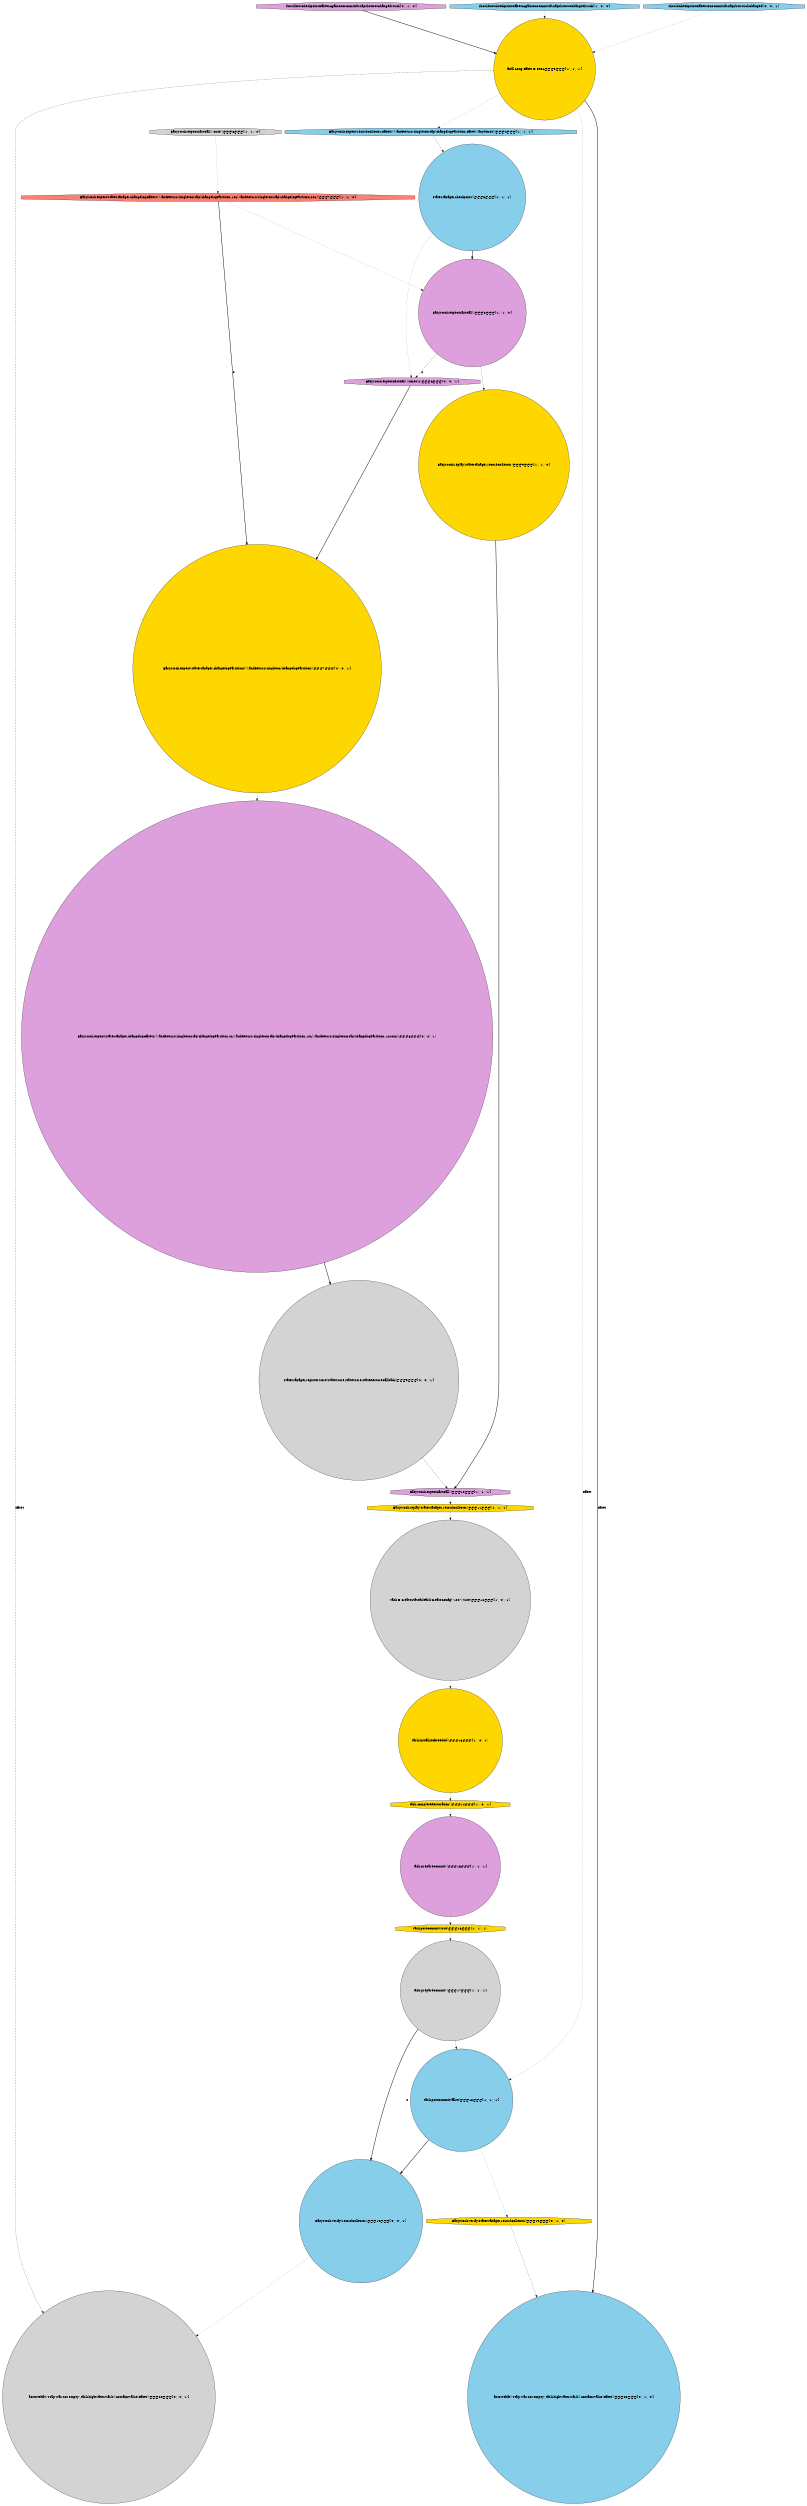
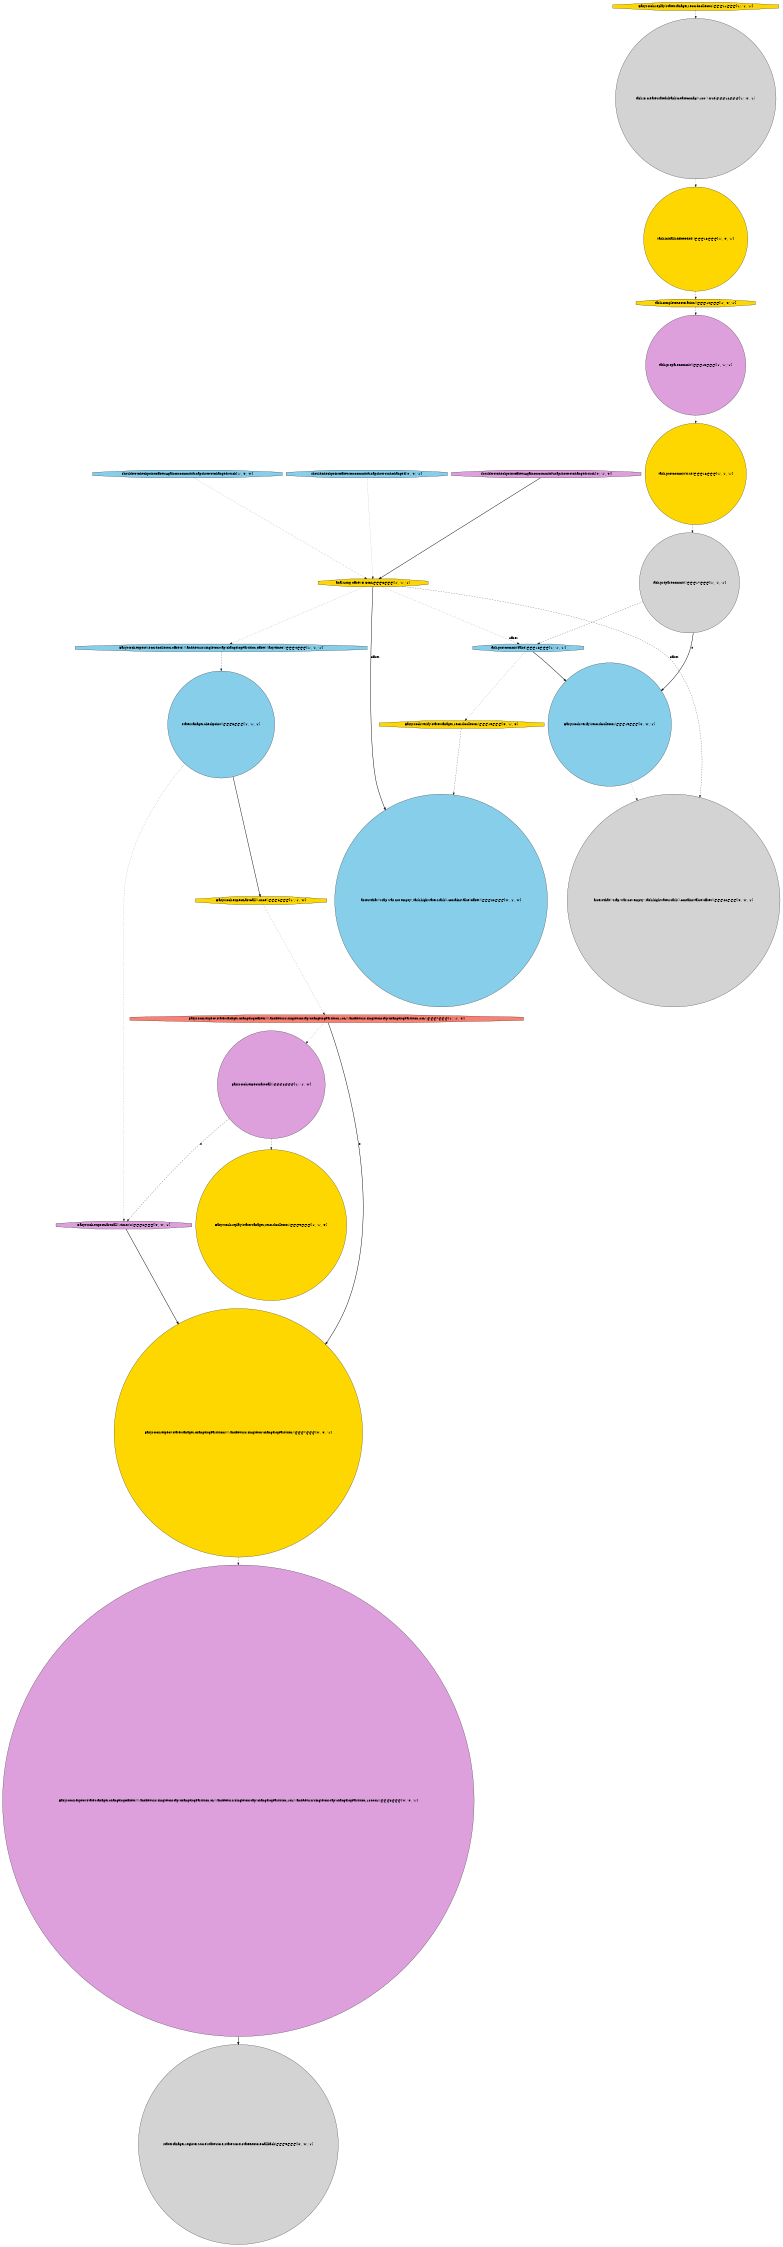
(545, 69) -> (373, 583)
(216, 132) -> (261, 901)
(472, 254) -> (246, 836)
(450, 1492) -> none
(450, 1929) -> (696, 474)
(462, 2100) -> (528, 648)
